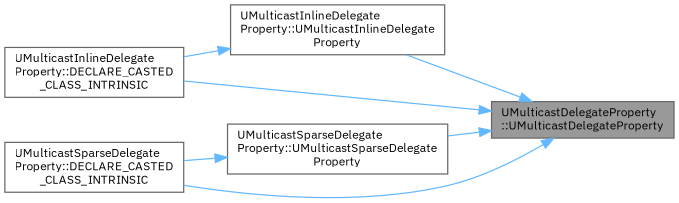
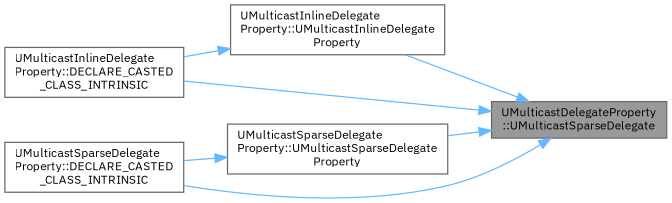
(583, 120) -> (579, 120)
